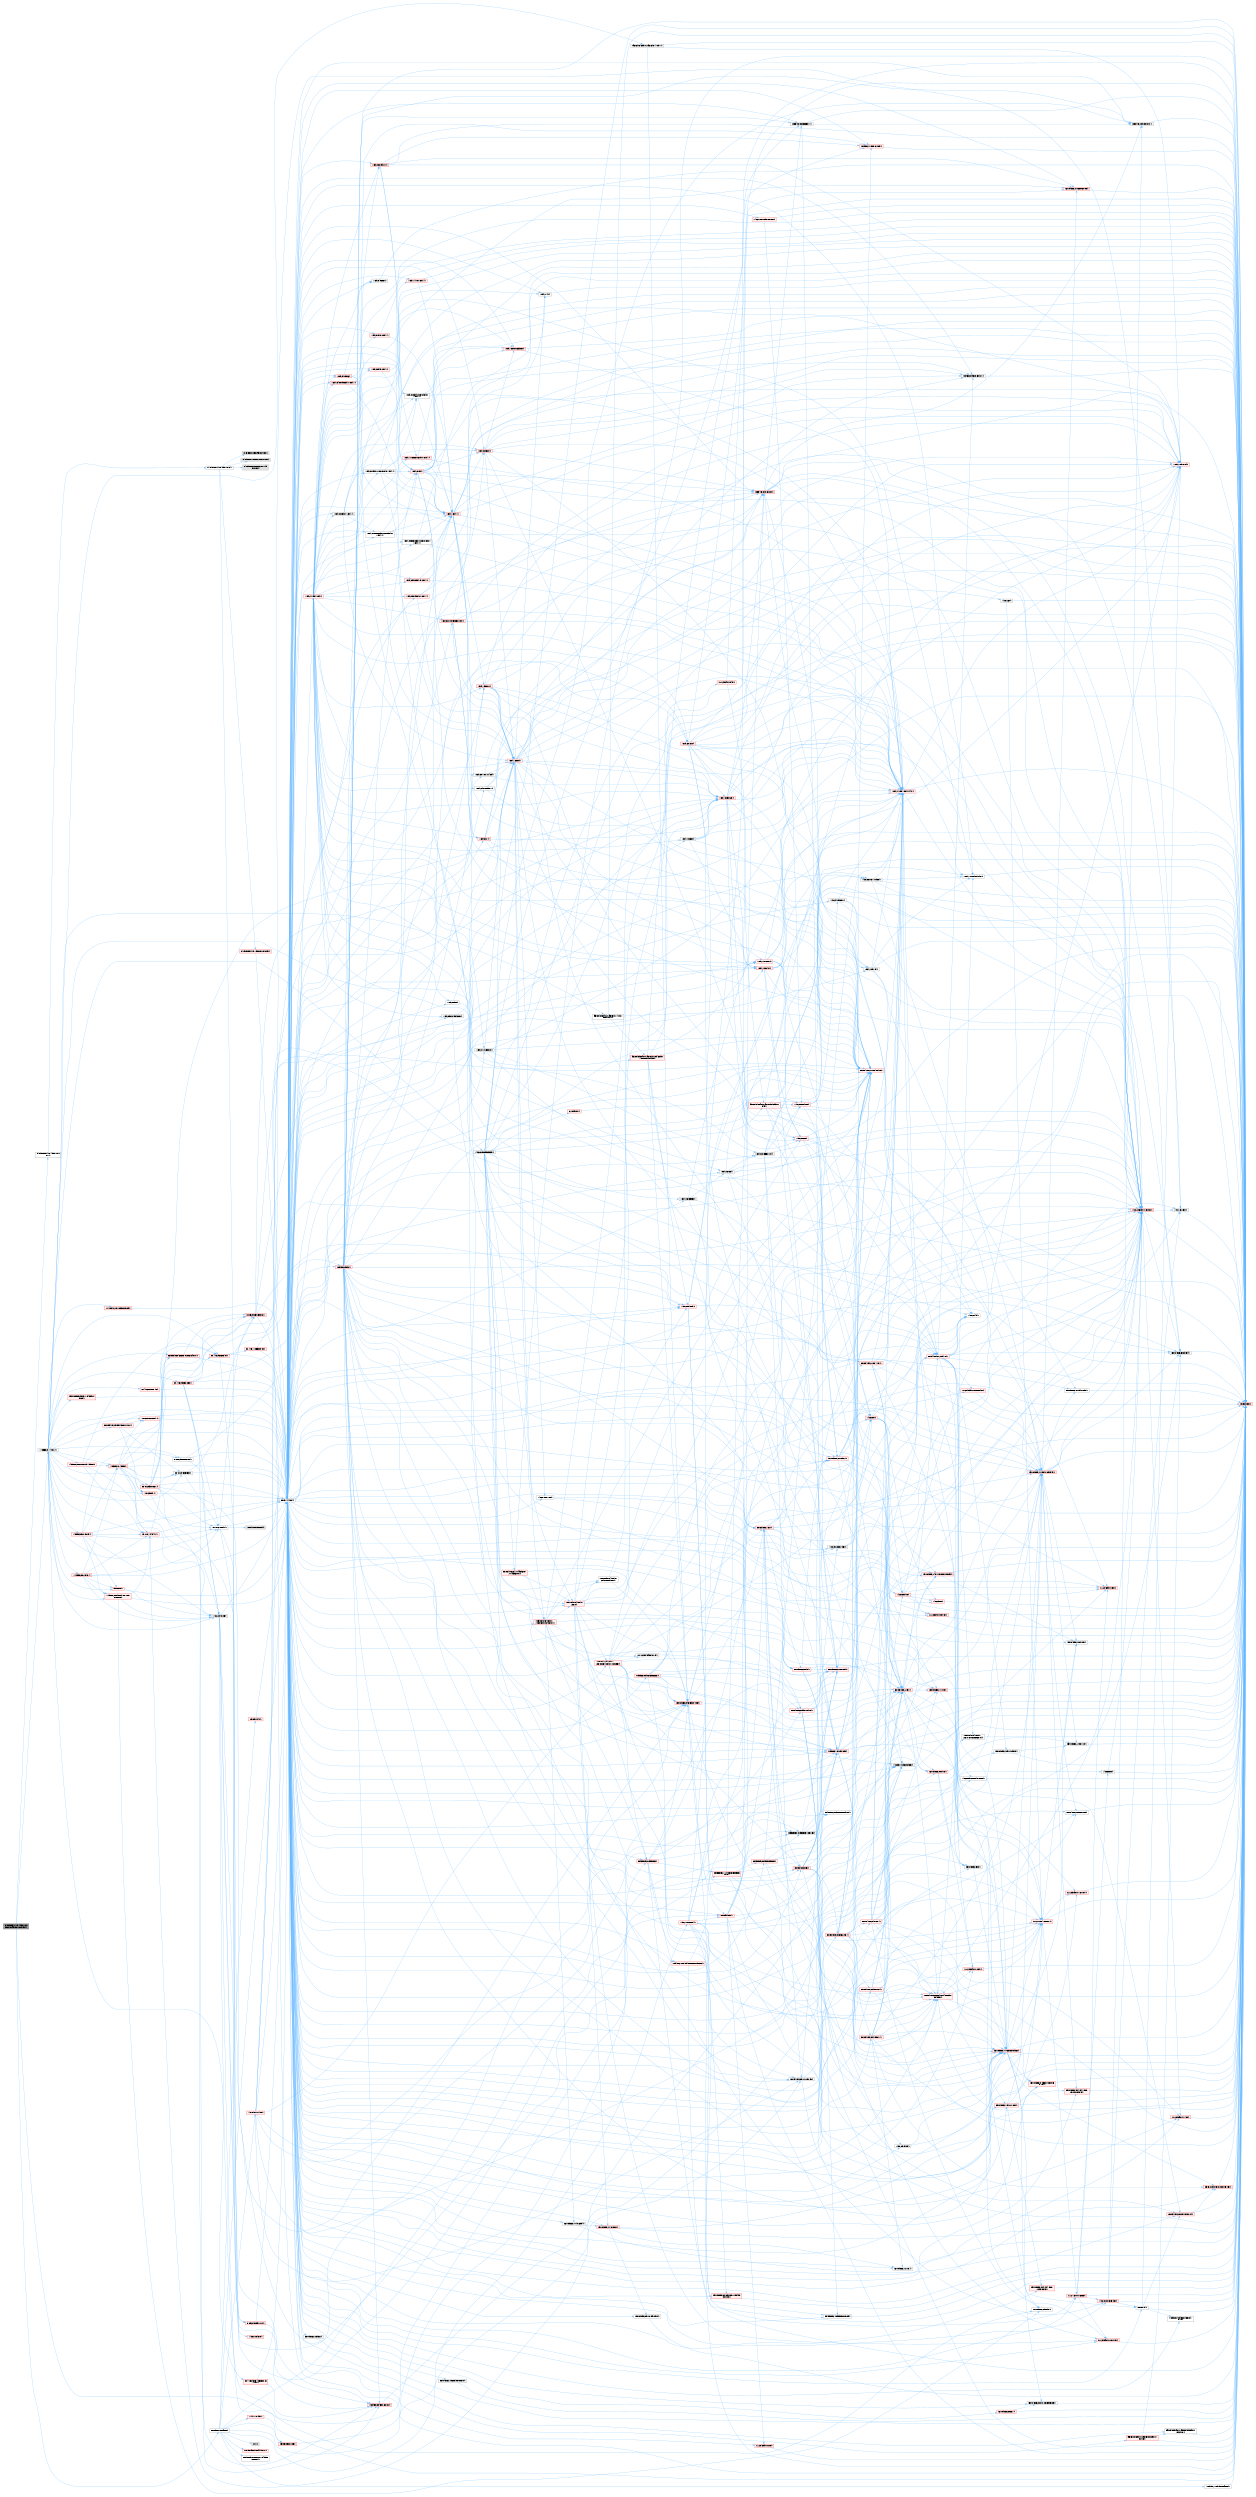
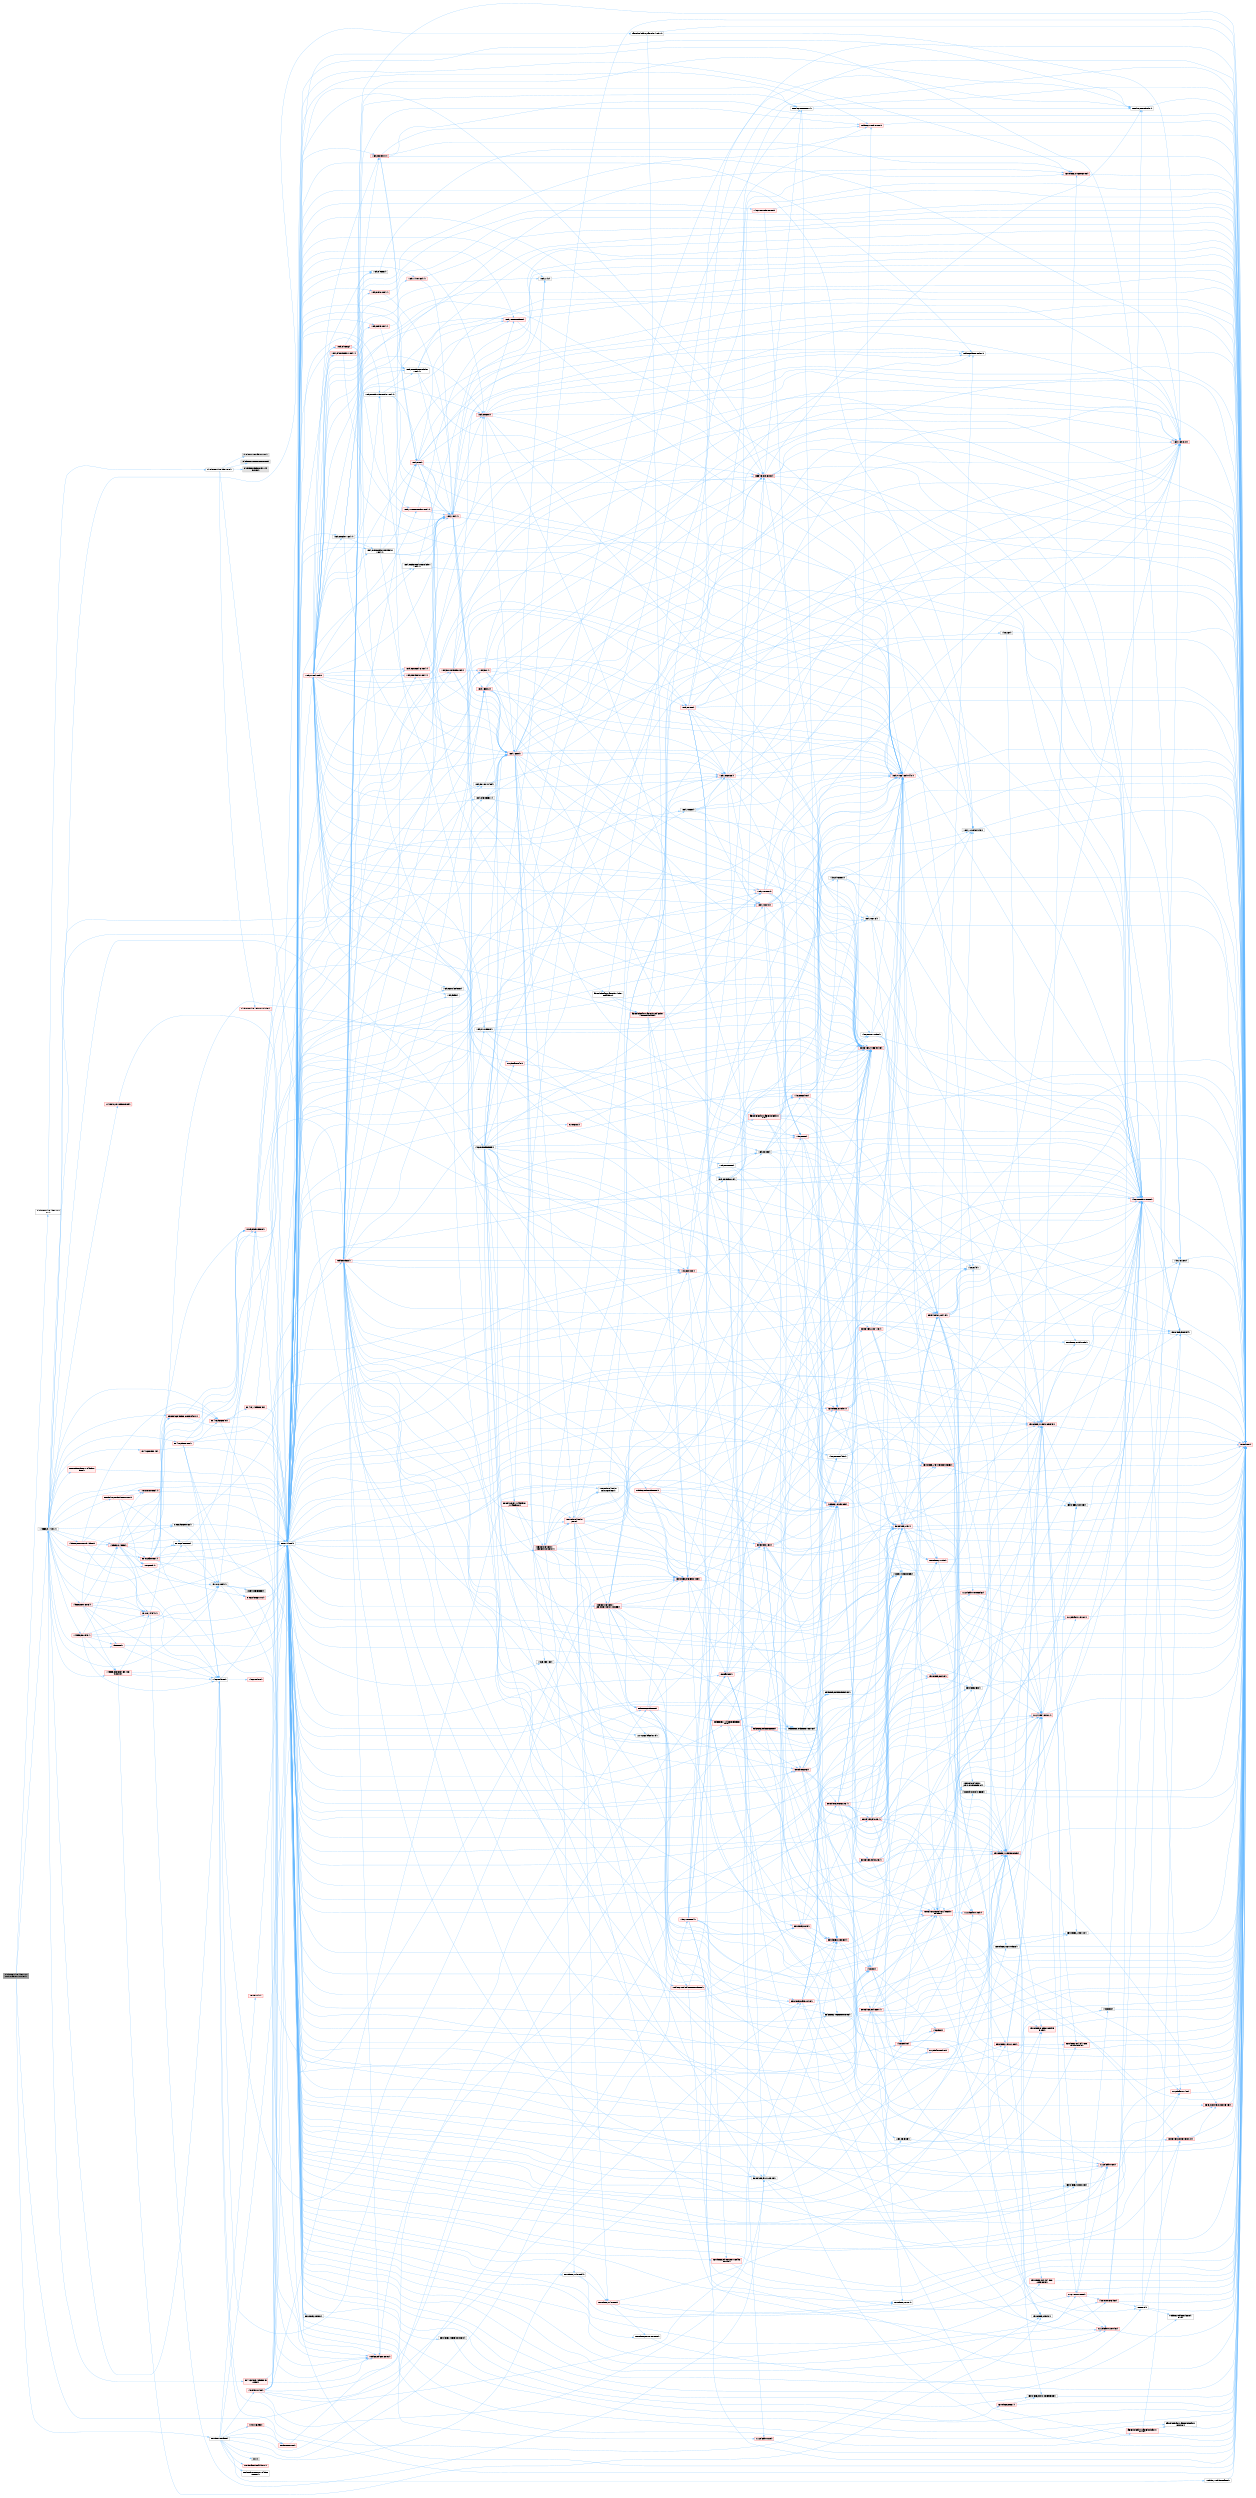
(230, 967) -> (188, 1139)
(741, 1162) -> (746, 1166)
